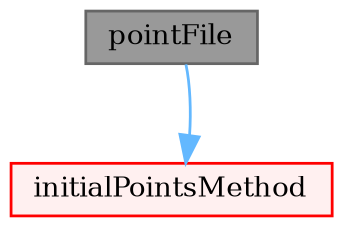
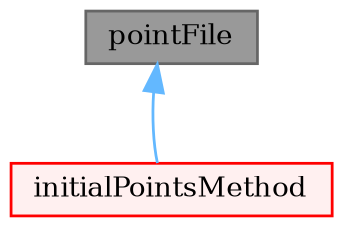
(190, 100) -> (153, 128)
